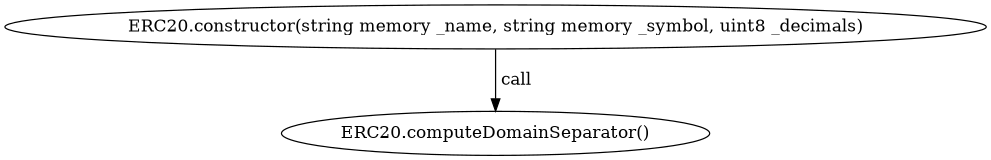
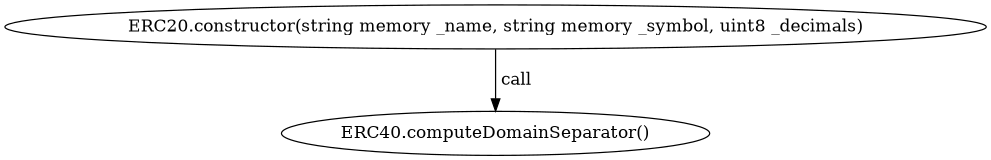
(496, 133) -> (496, 133)
